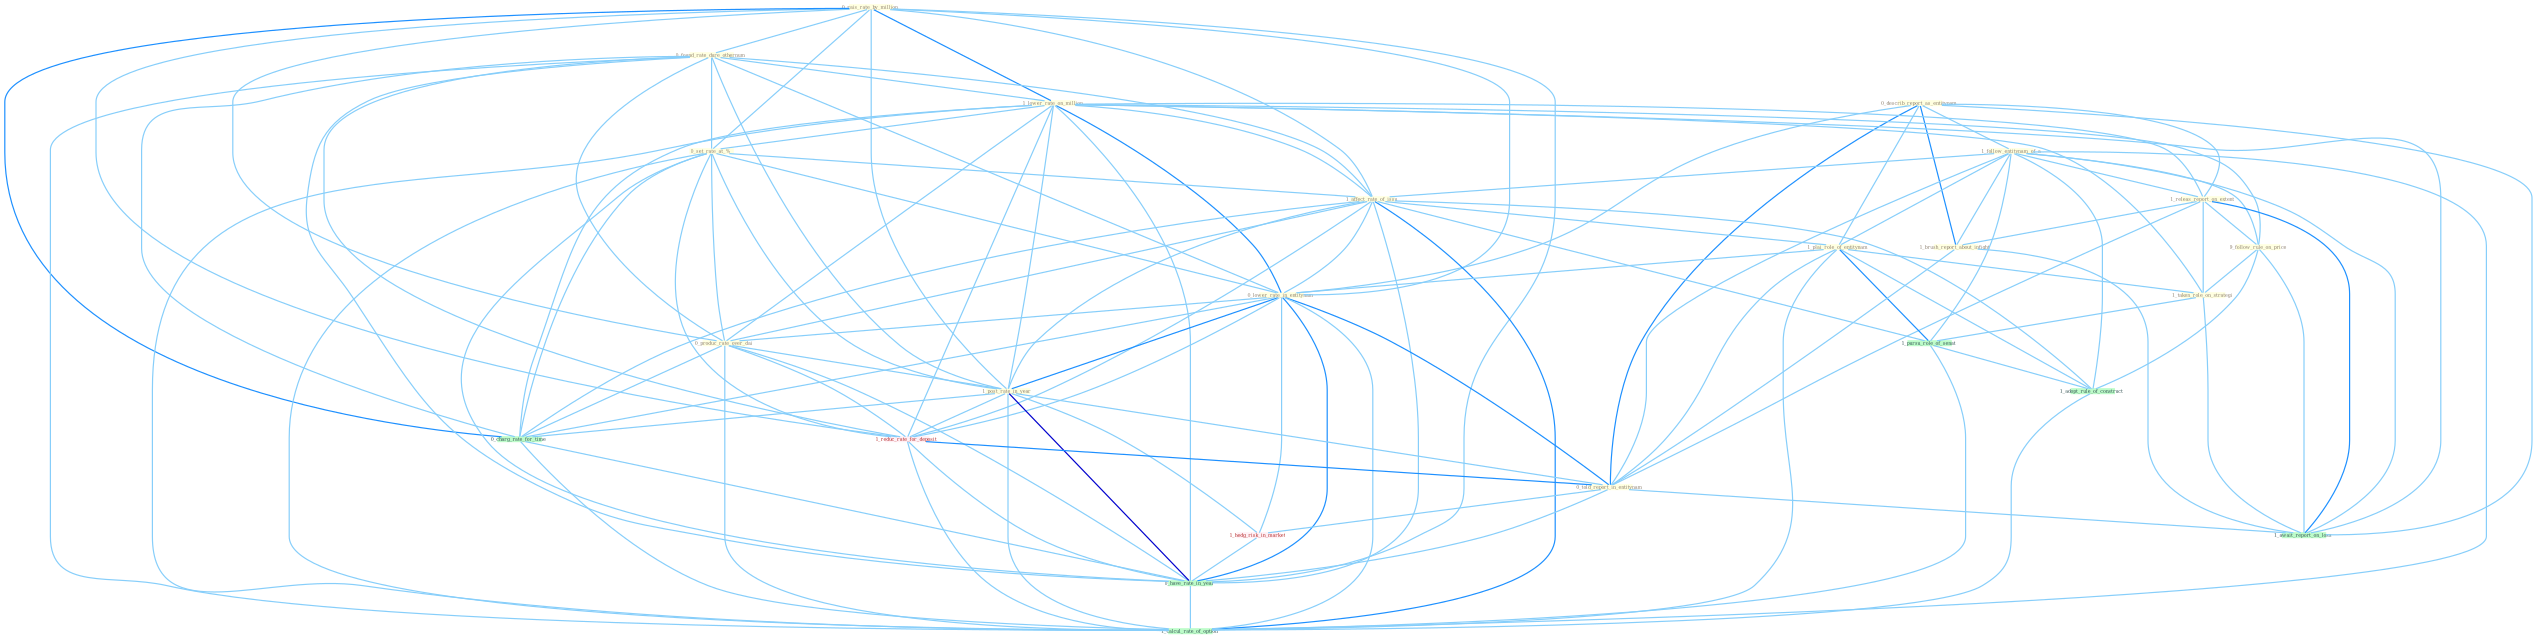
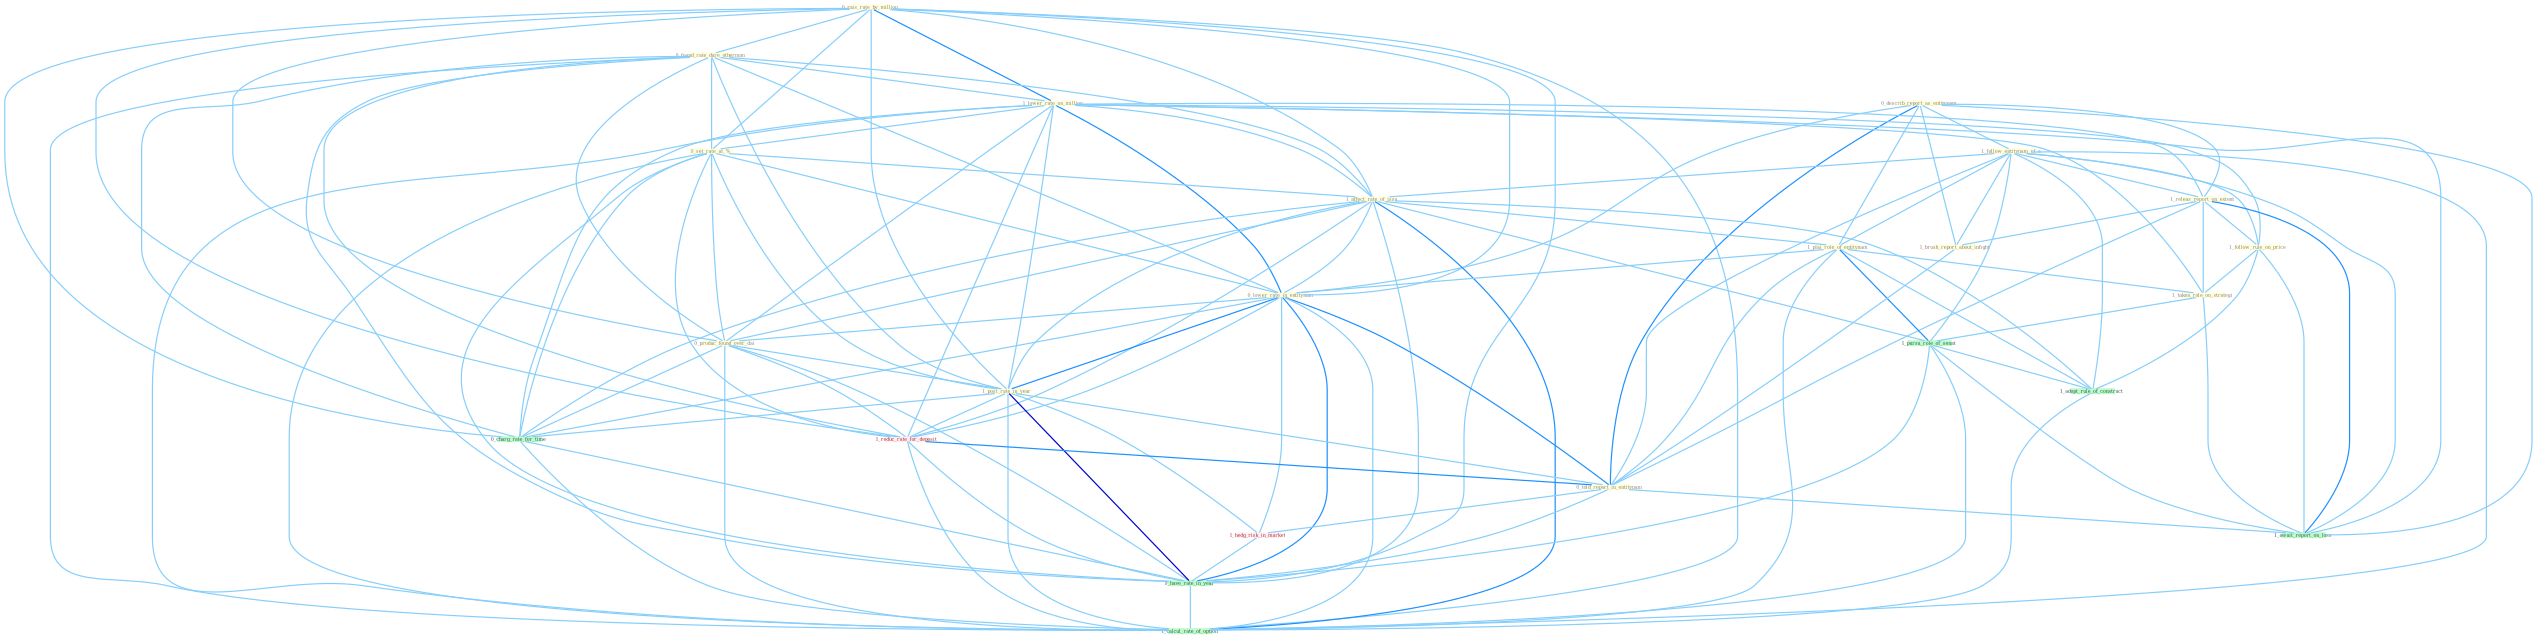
(86, 59) -> (86, 59)
none -> (1649, 146)
(1937, 172) -> (1937, 172)
(2258, 247) -> (2258, 247)
(1184, 296) -> (1609, 533)
(725, 343) -> (725, 343)
(2148, 378) -> (2098, 470)
